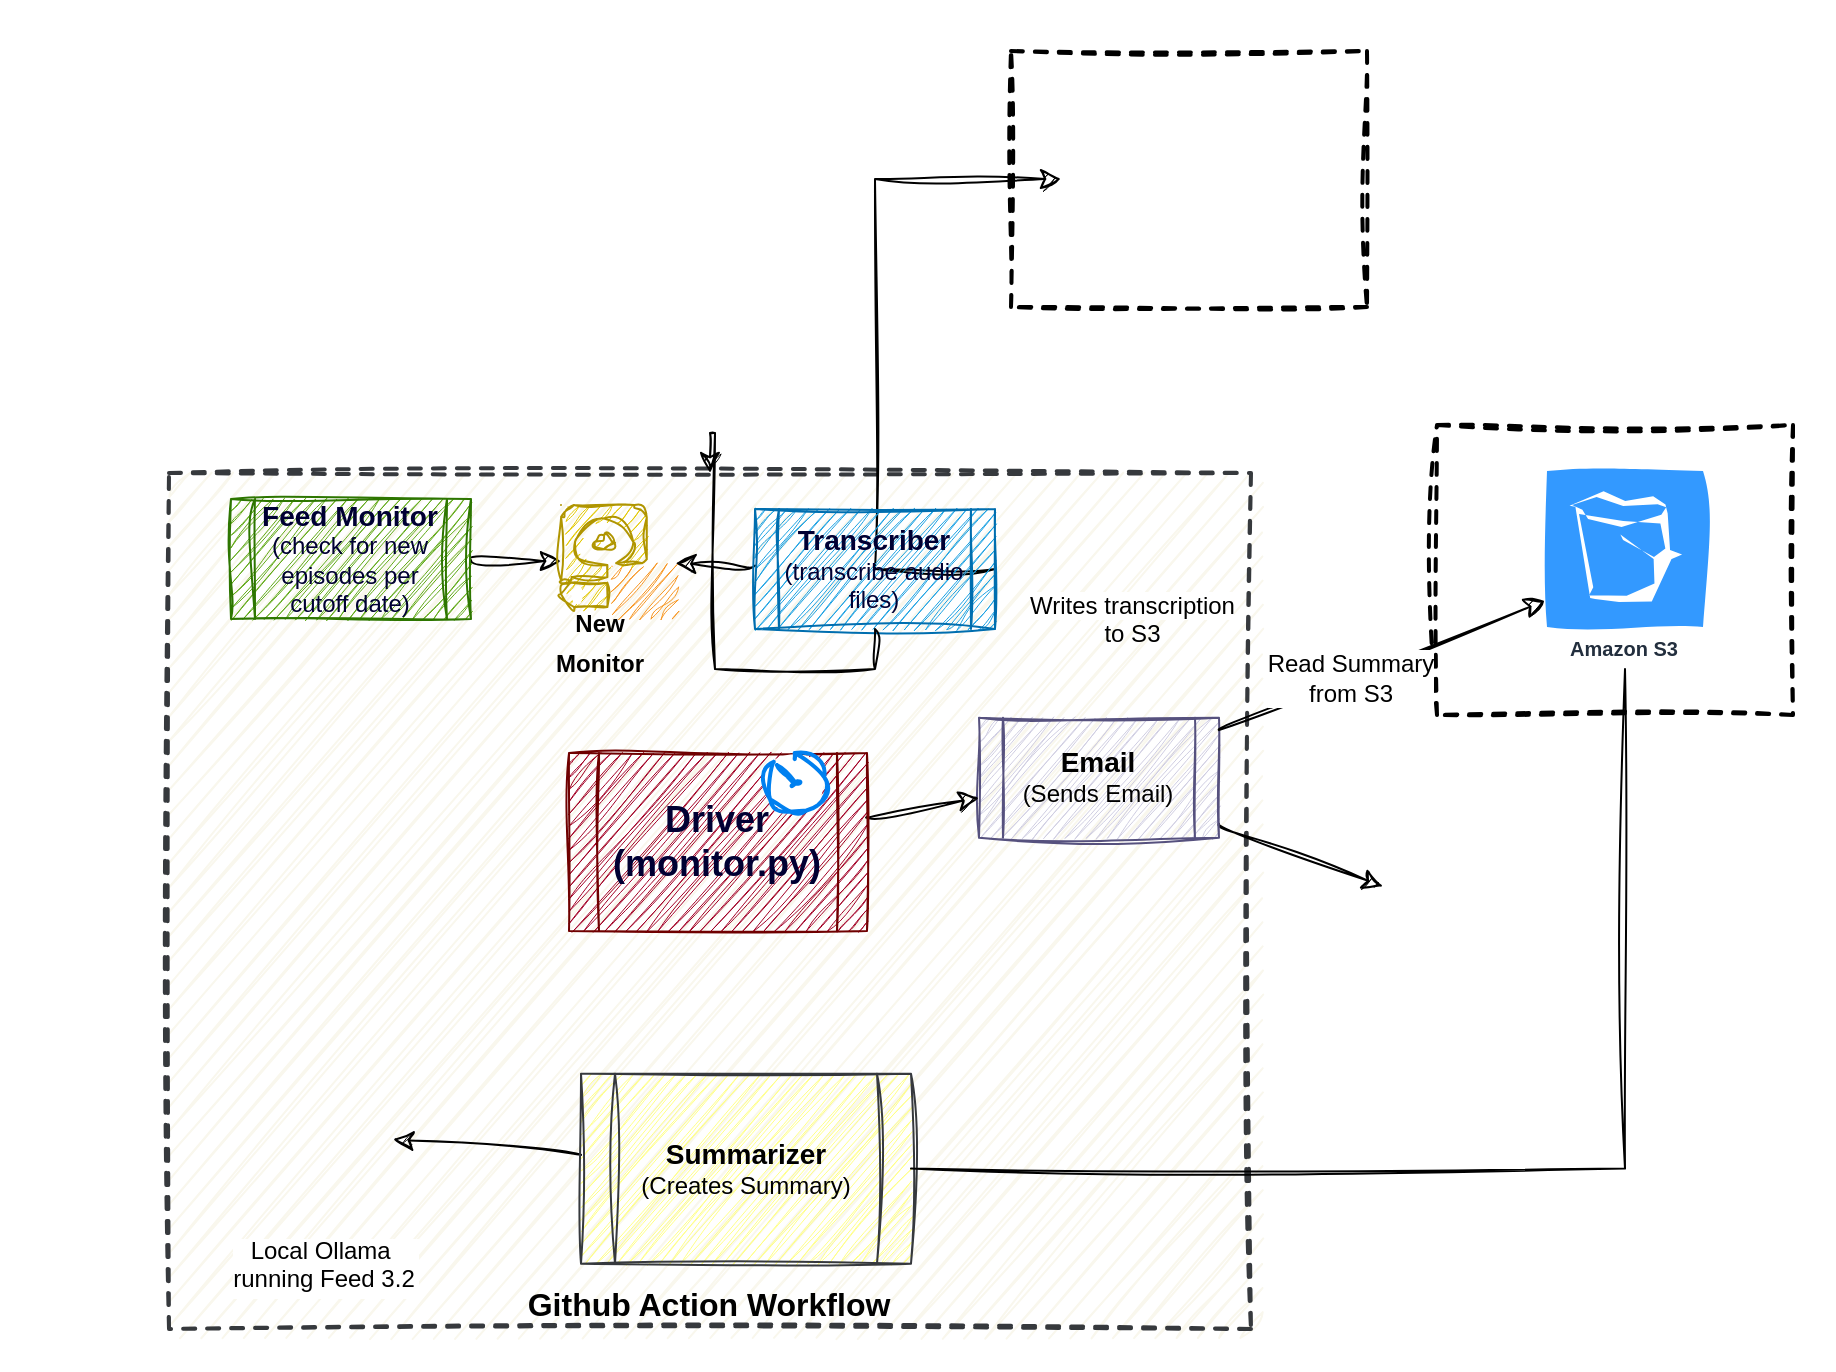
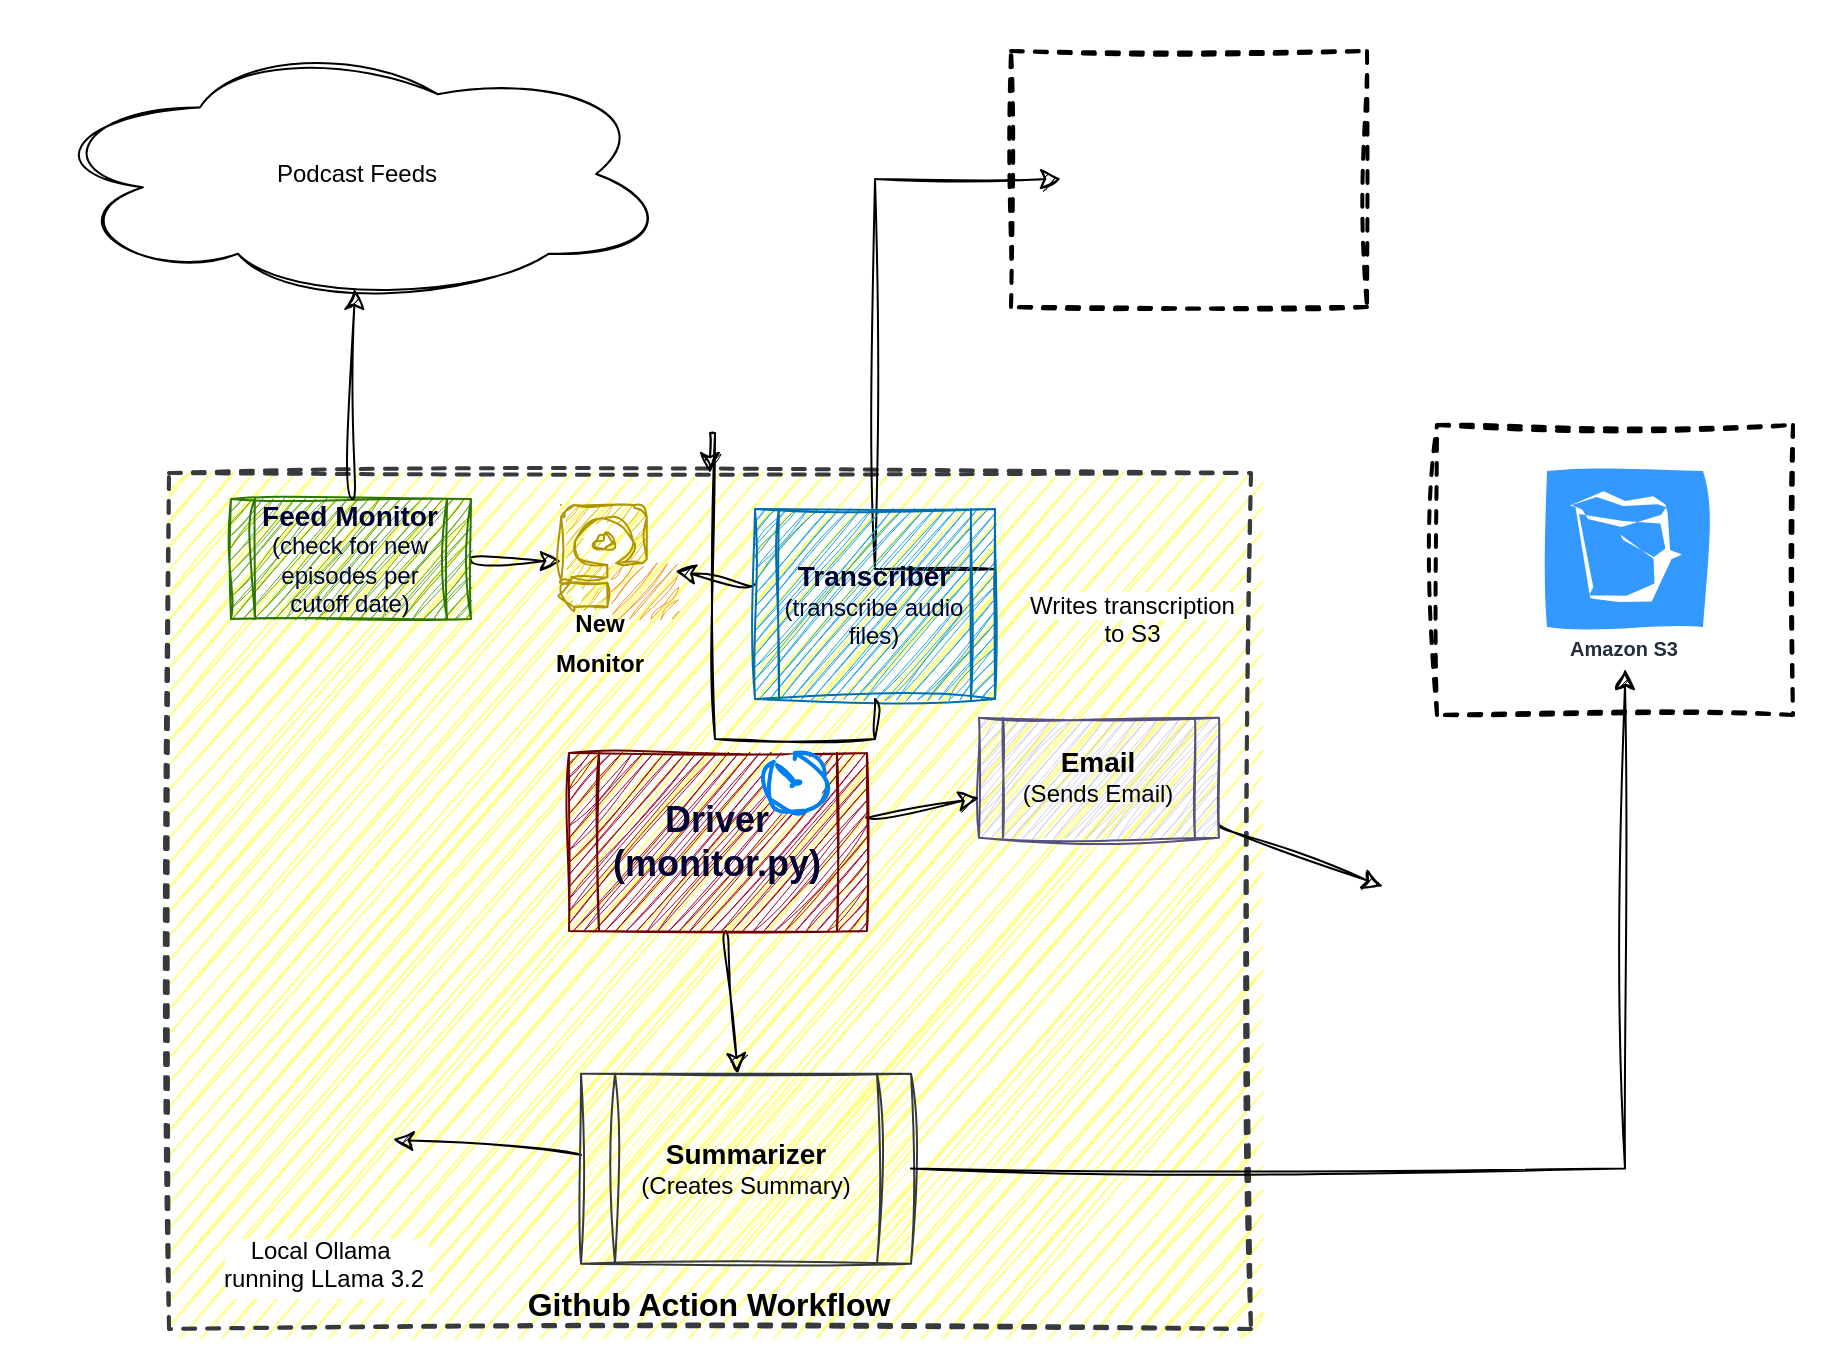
none -> (358, 174)
none -> (353, 391)
(875, 569) -> (875, 604)
(1485, 624) -> none
(1625, 686) -> (1625, 693)
none -> (732, 1002)
(324, 1251) -> (324, 1251)
(710, 1304) -> (710, 1304)
